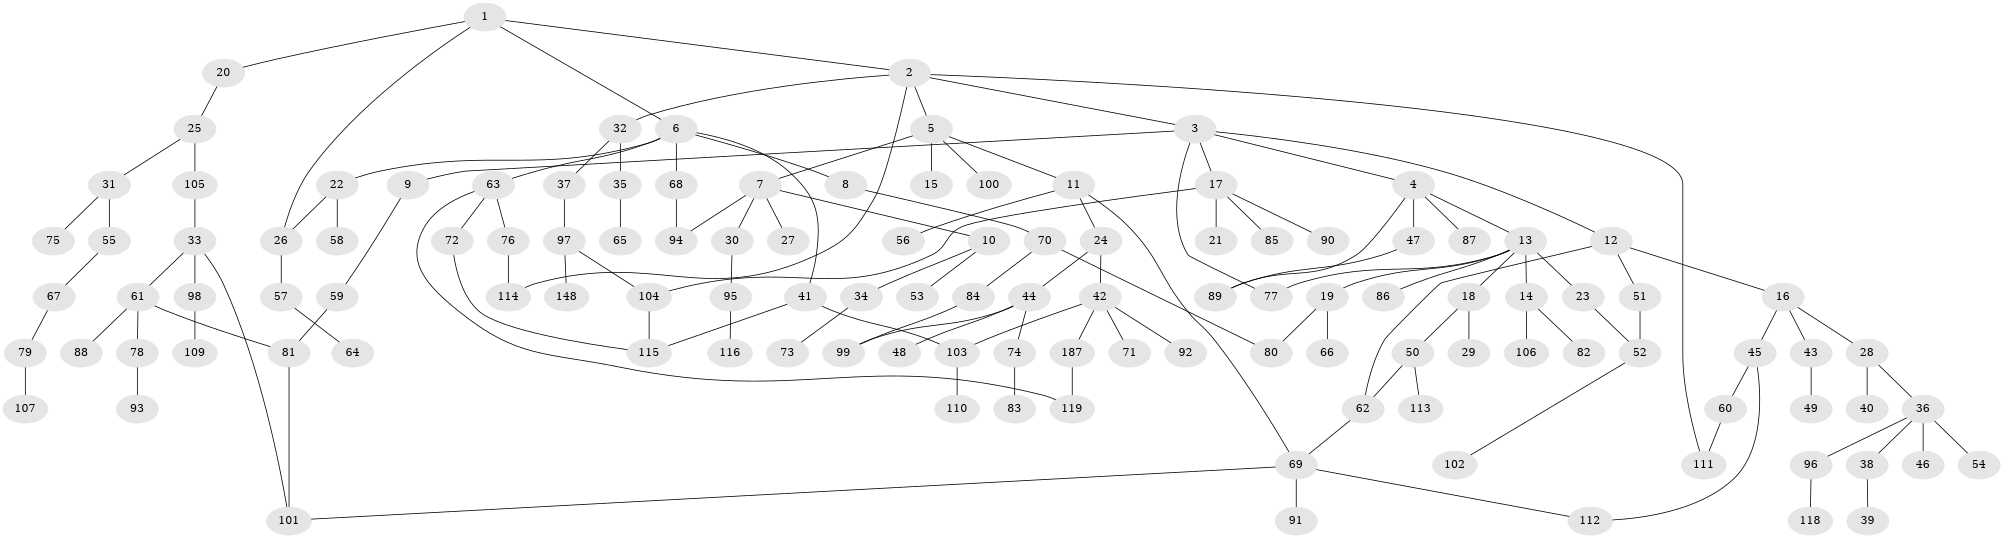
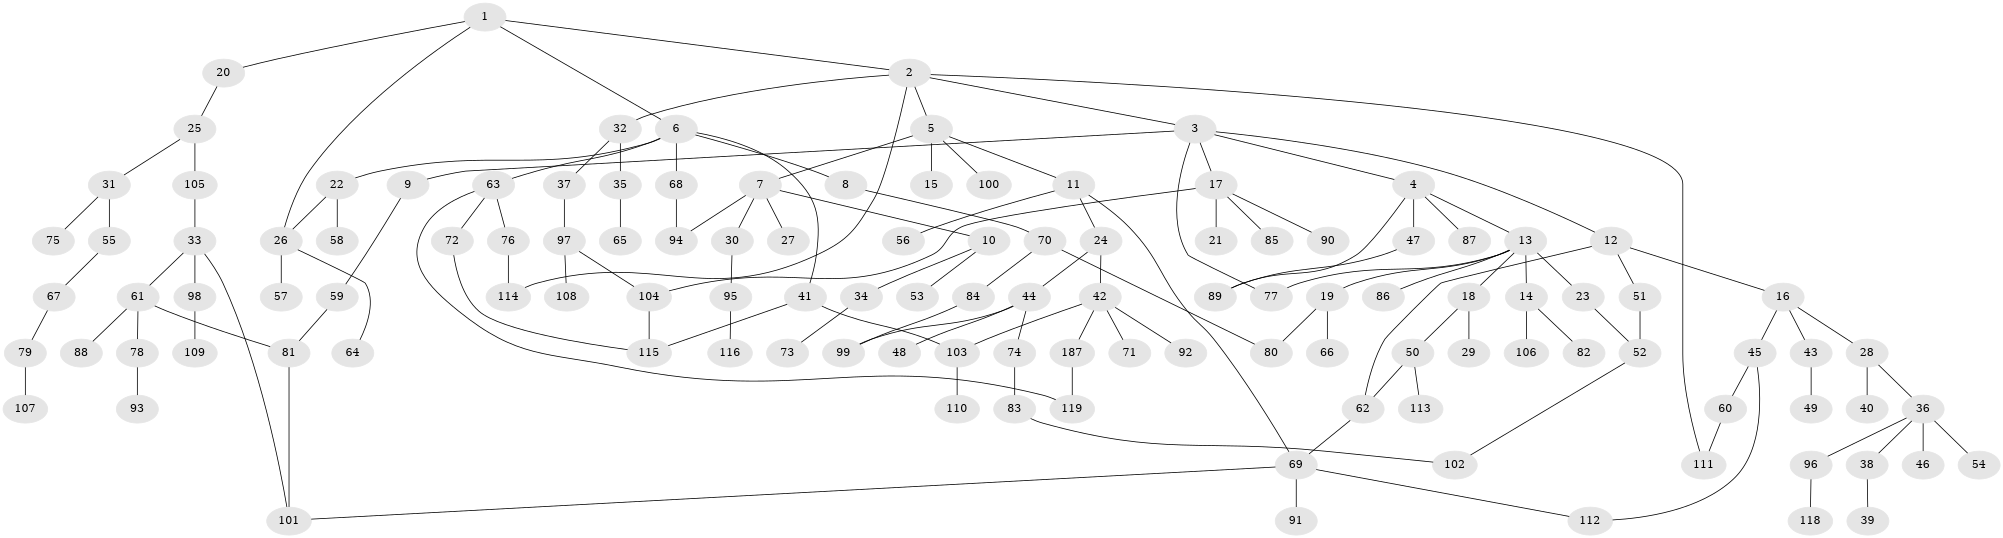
(567, 297) -> (567, 297)
(319, 327) -> (358, 279)
none -> (1231, 446)
